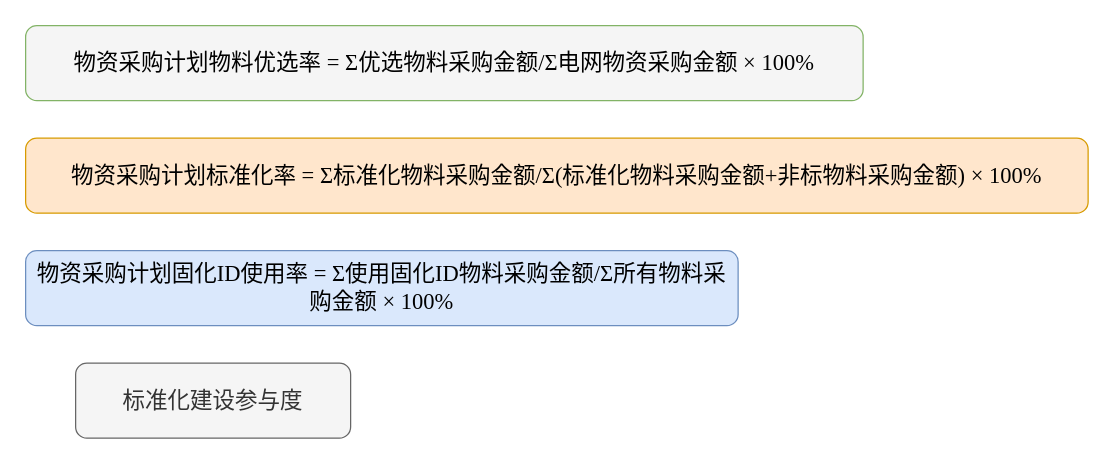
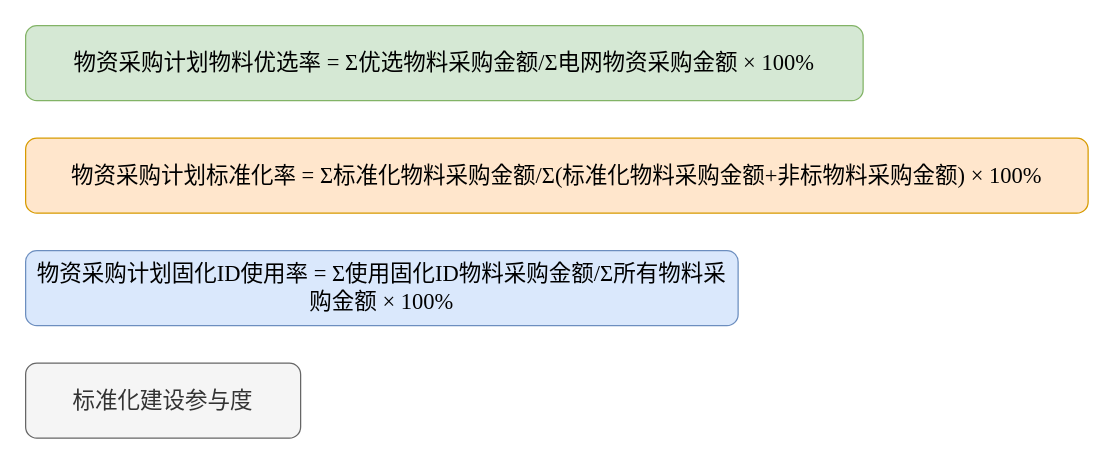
(444, 63) -> (444, 63)
(213, 401) -> (163, 401)
